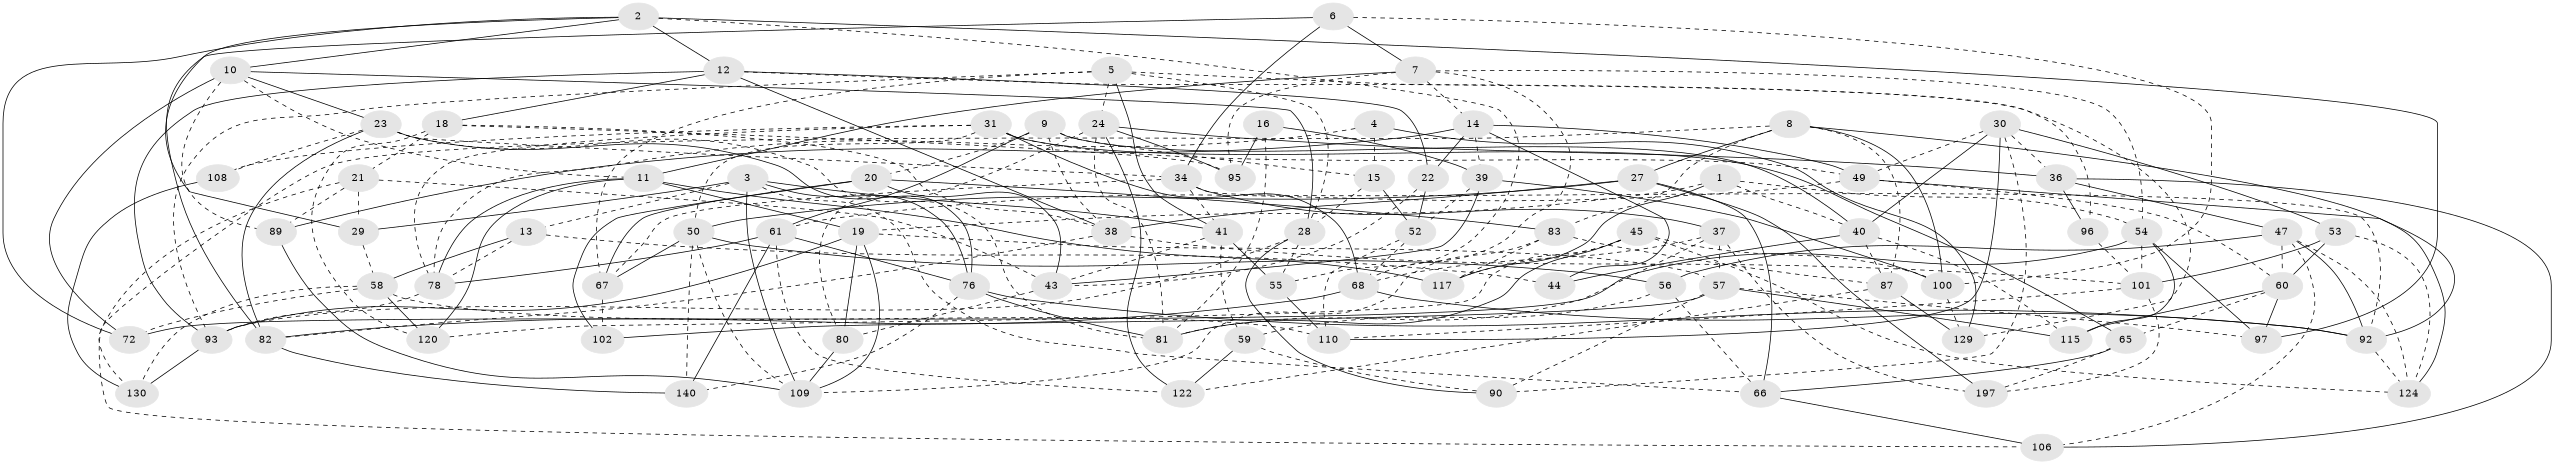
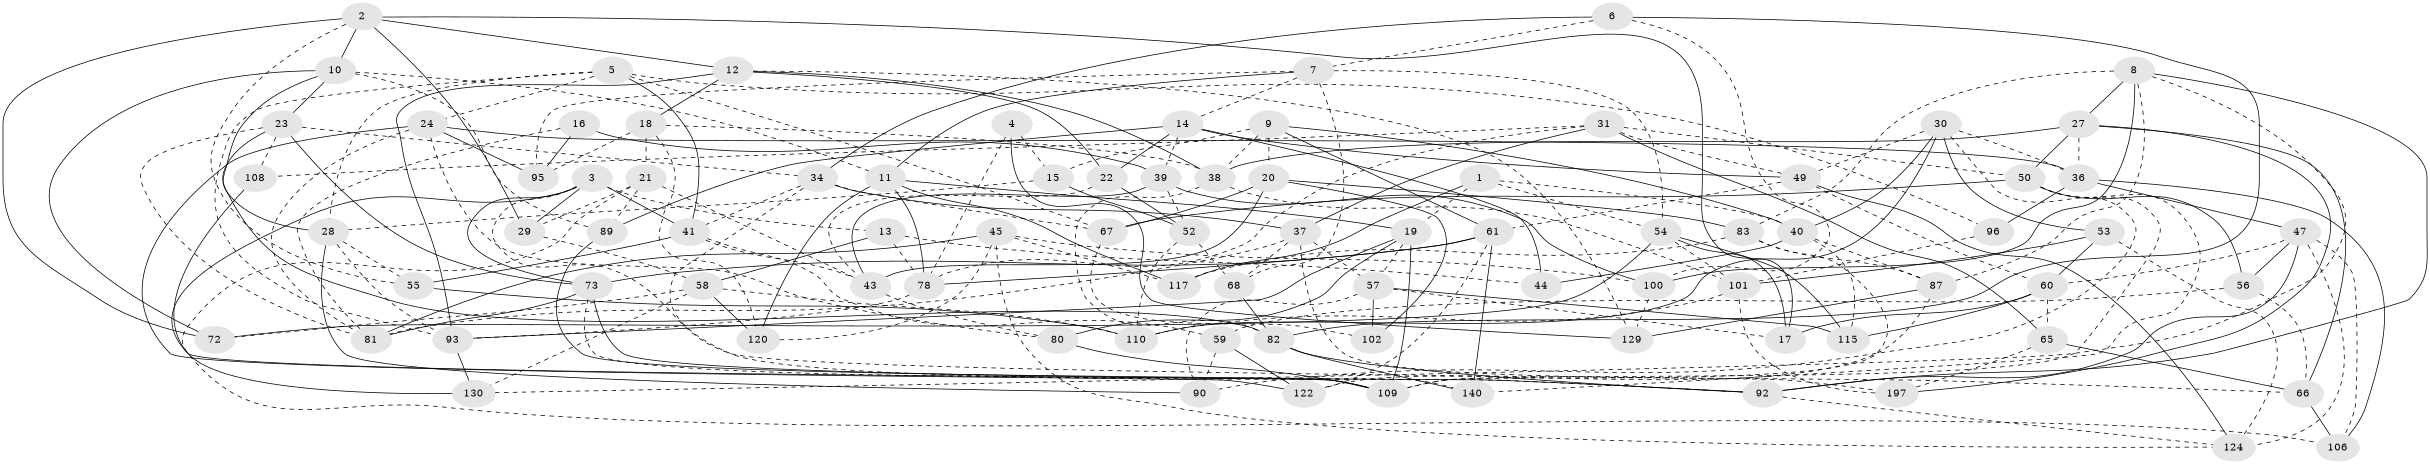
(1368, 39) -> (1463, 43)
none -> (2079, 151)
(1147, 190) -> (1447, 167)
(969, 286) -> (592, 286)
(1862, 317) -> (1515, 378)
(2262, 340) -> (1785, 340)
